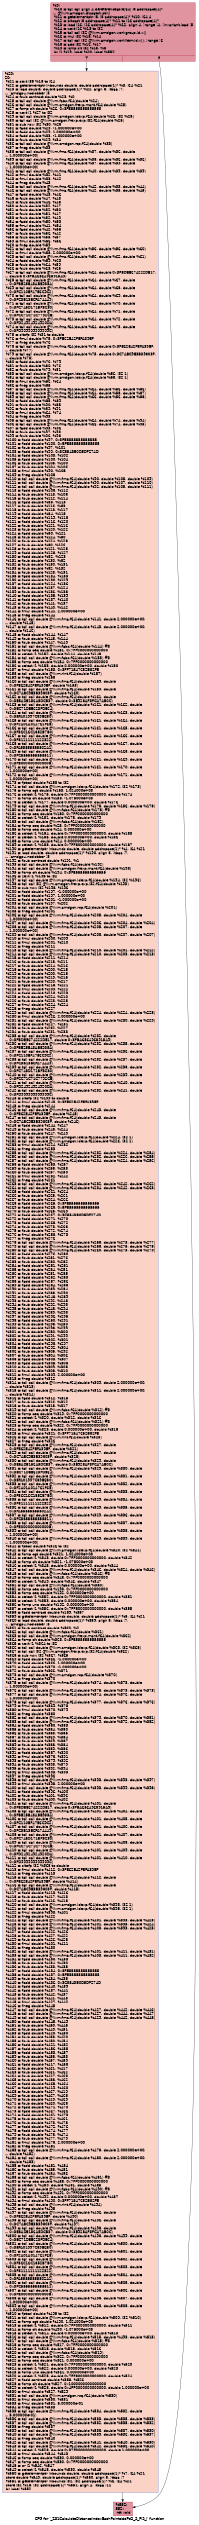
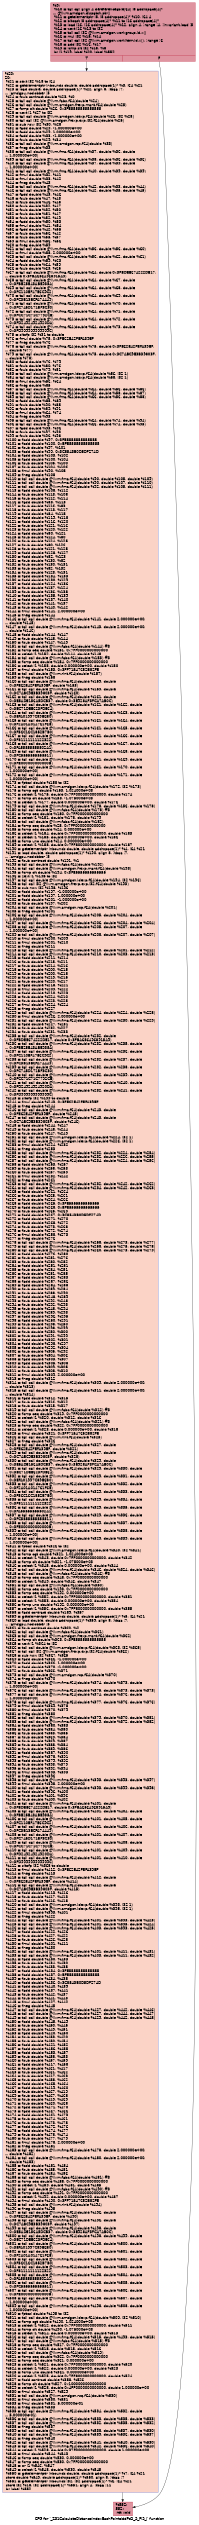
(30, 82) -> (30, 82)
